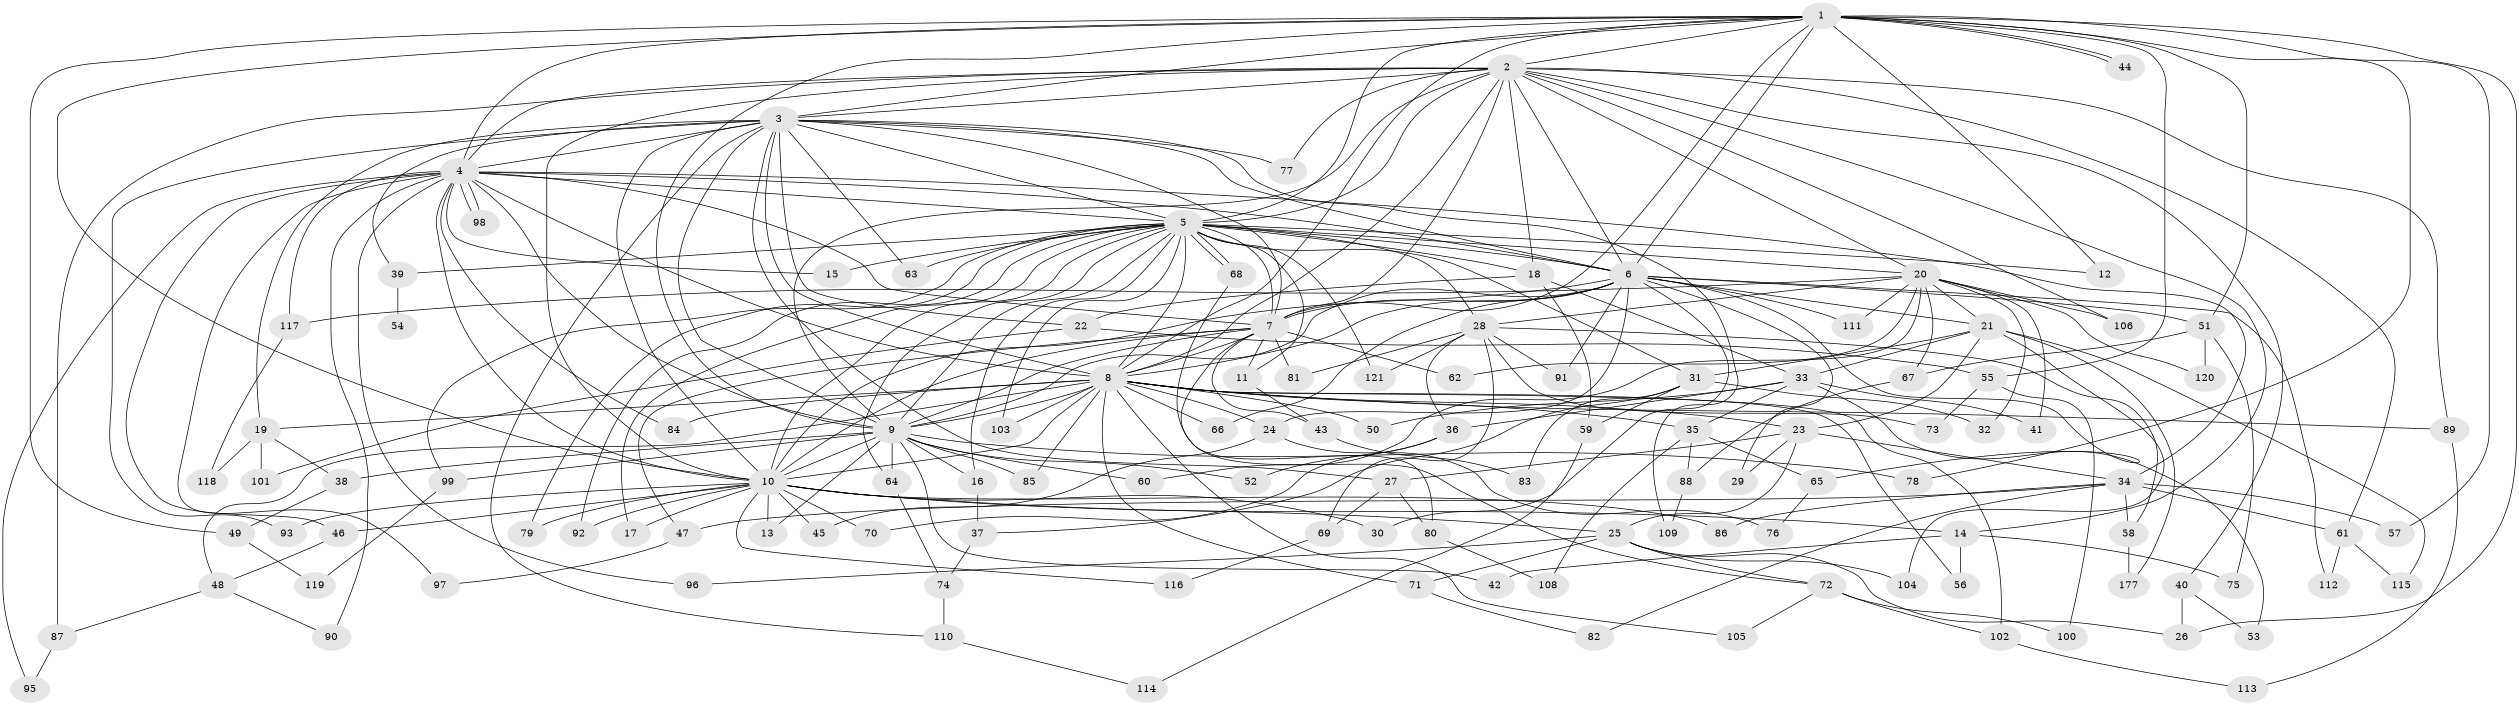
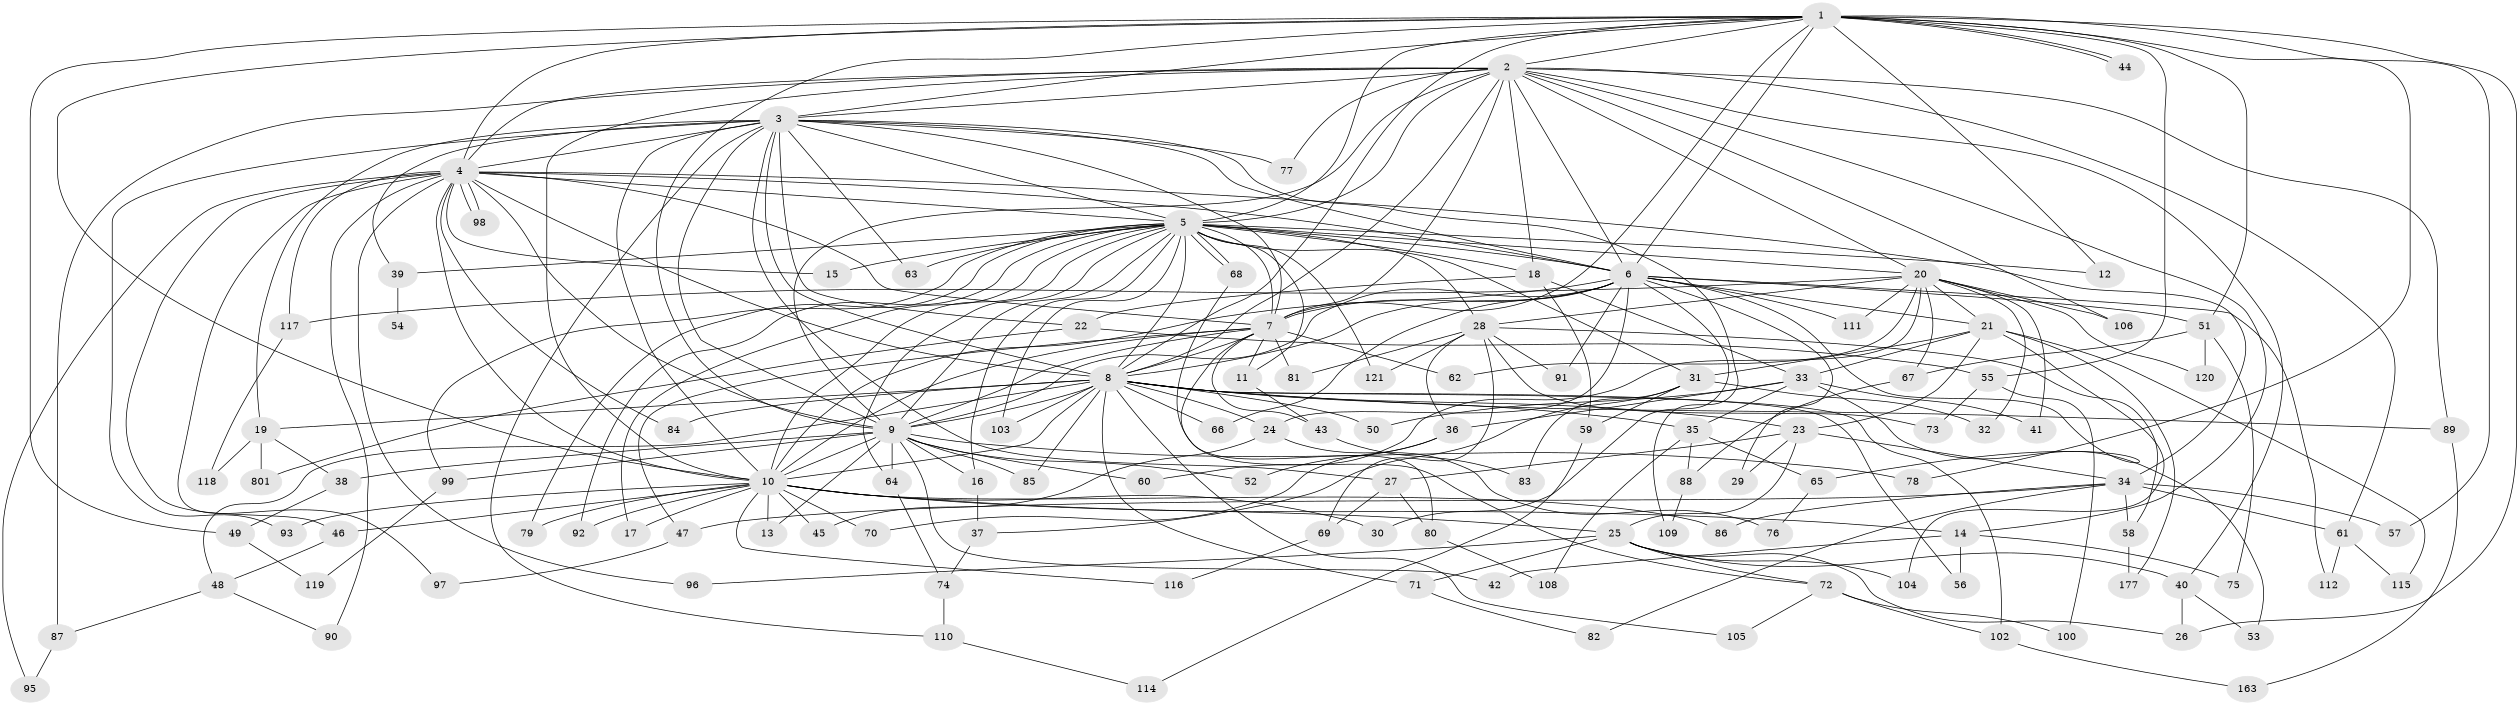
(261, 482) -> (261, 482)
none -> (1899, 560)
(2248, 689) -> (2248, 689)
